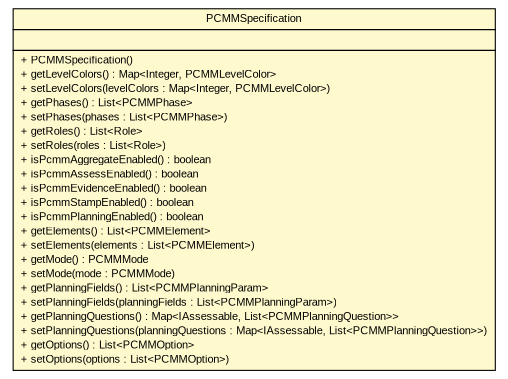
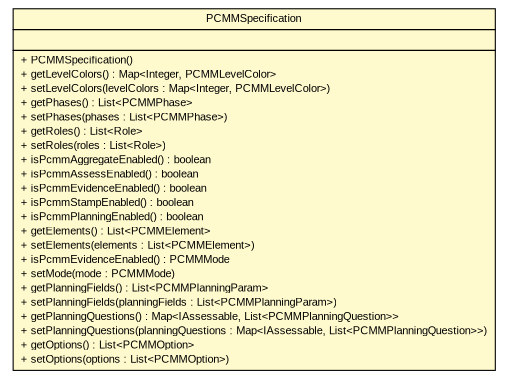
(85, 260) -> (125, 260)
